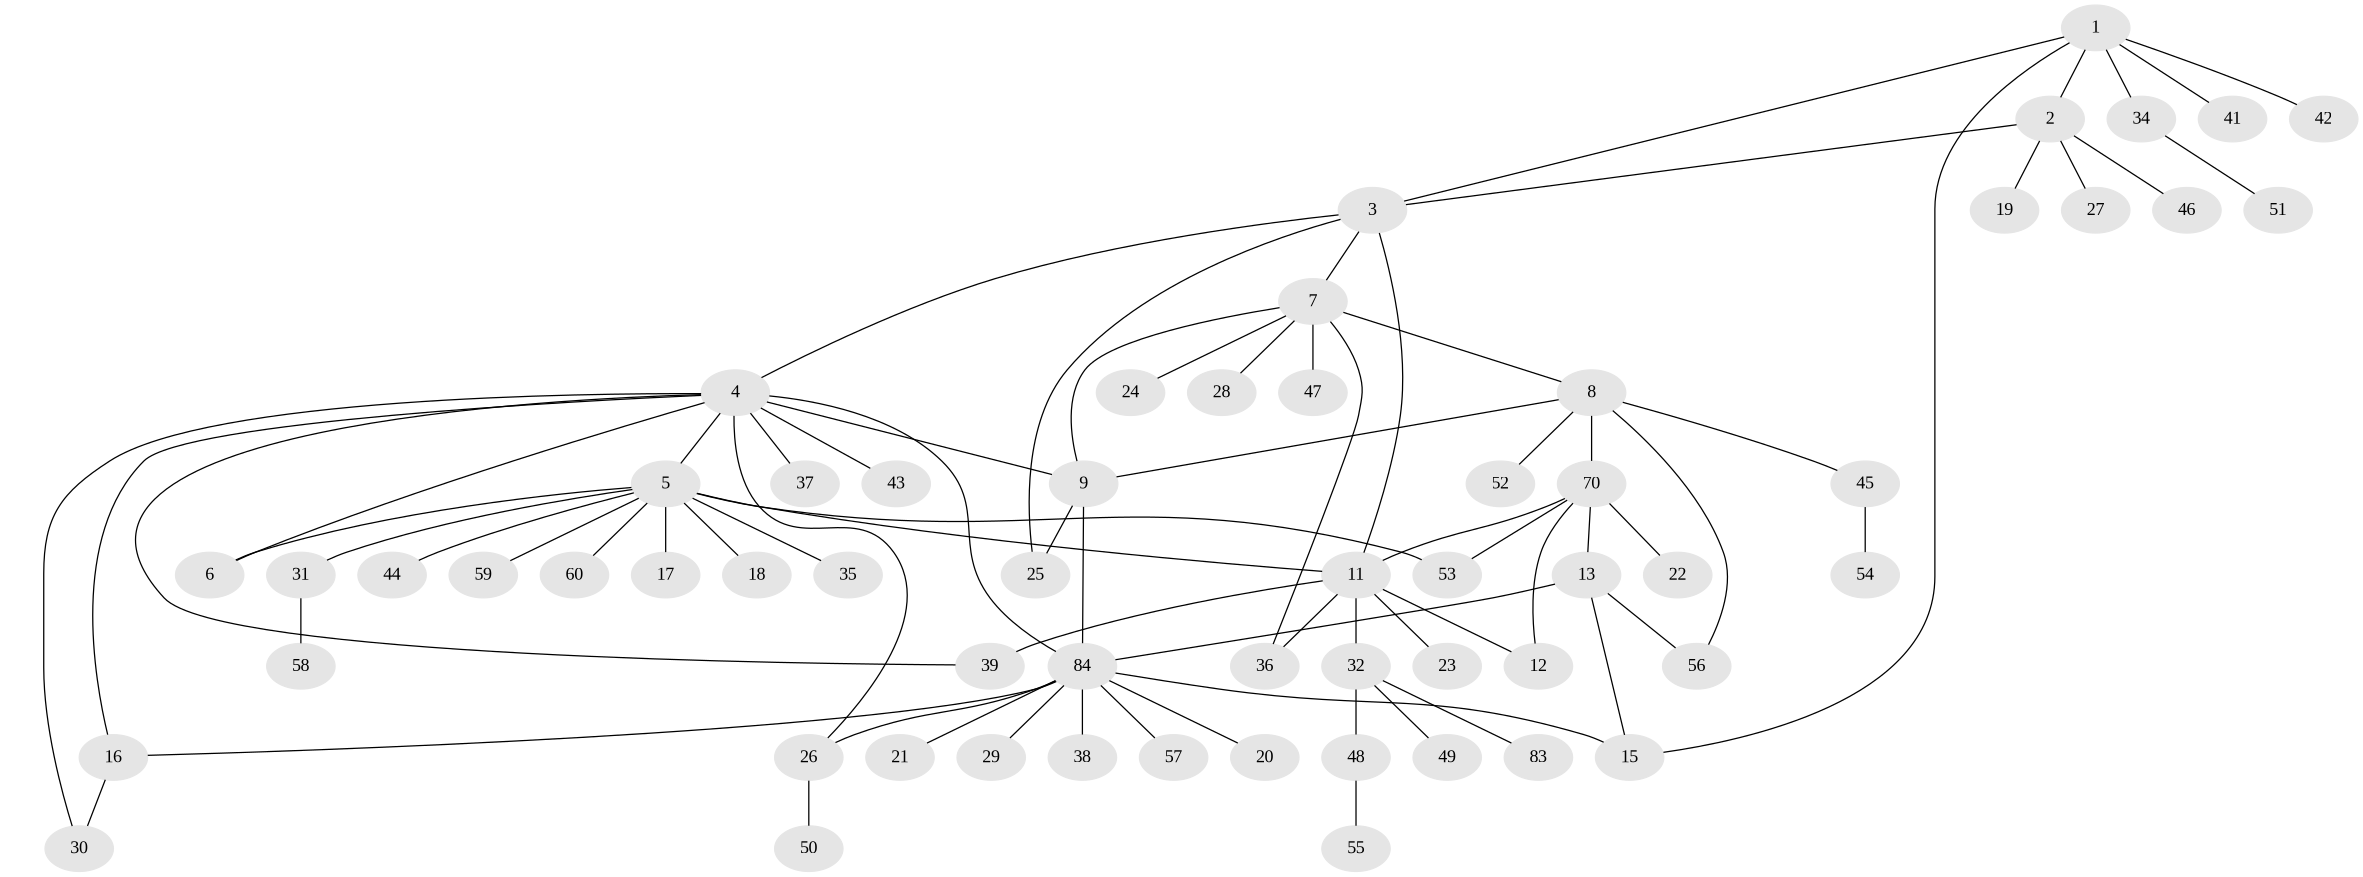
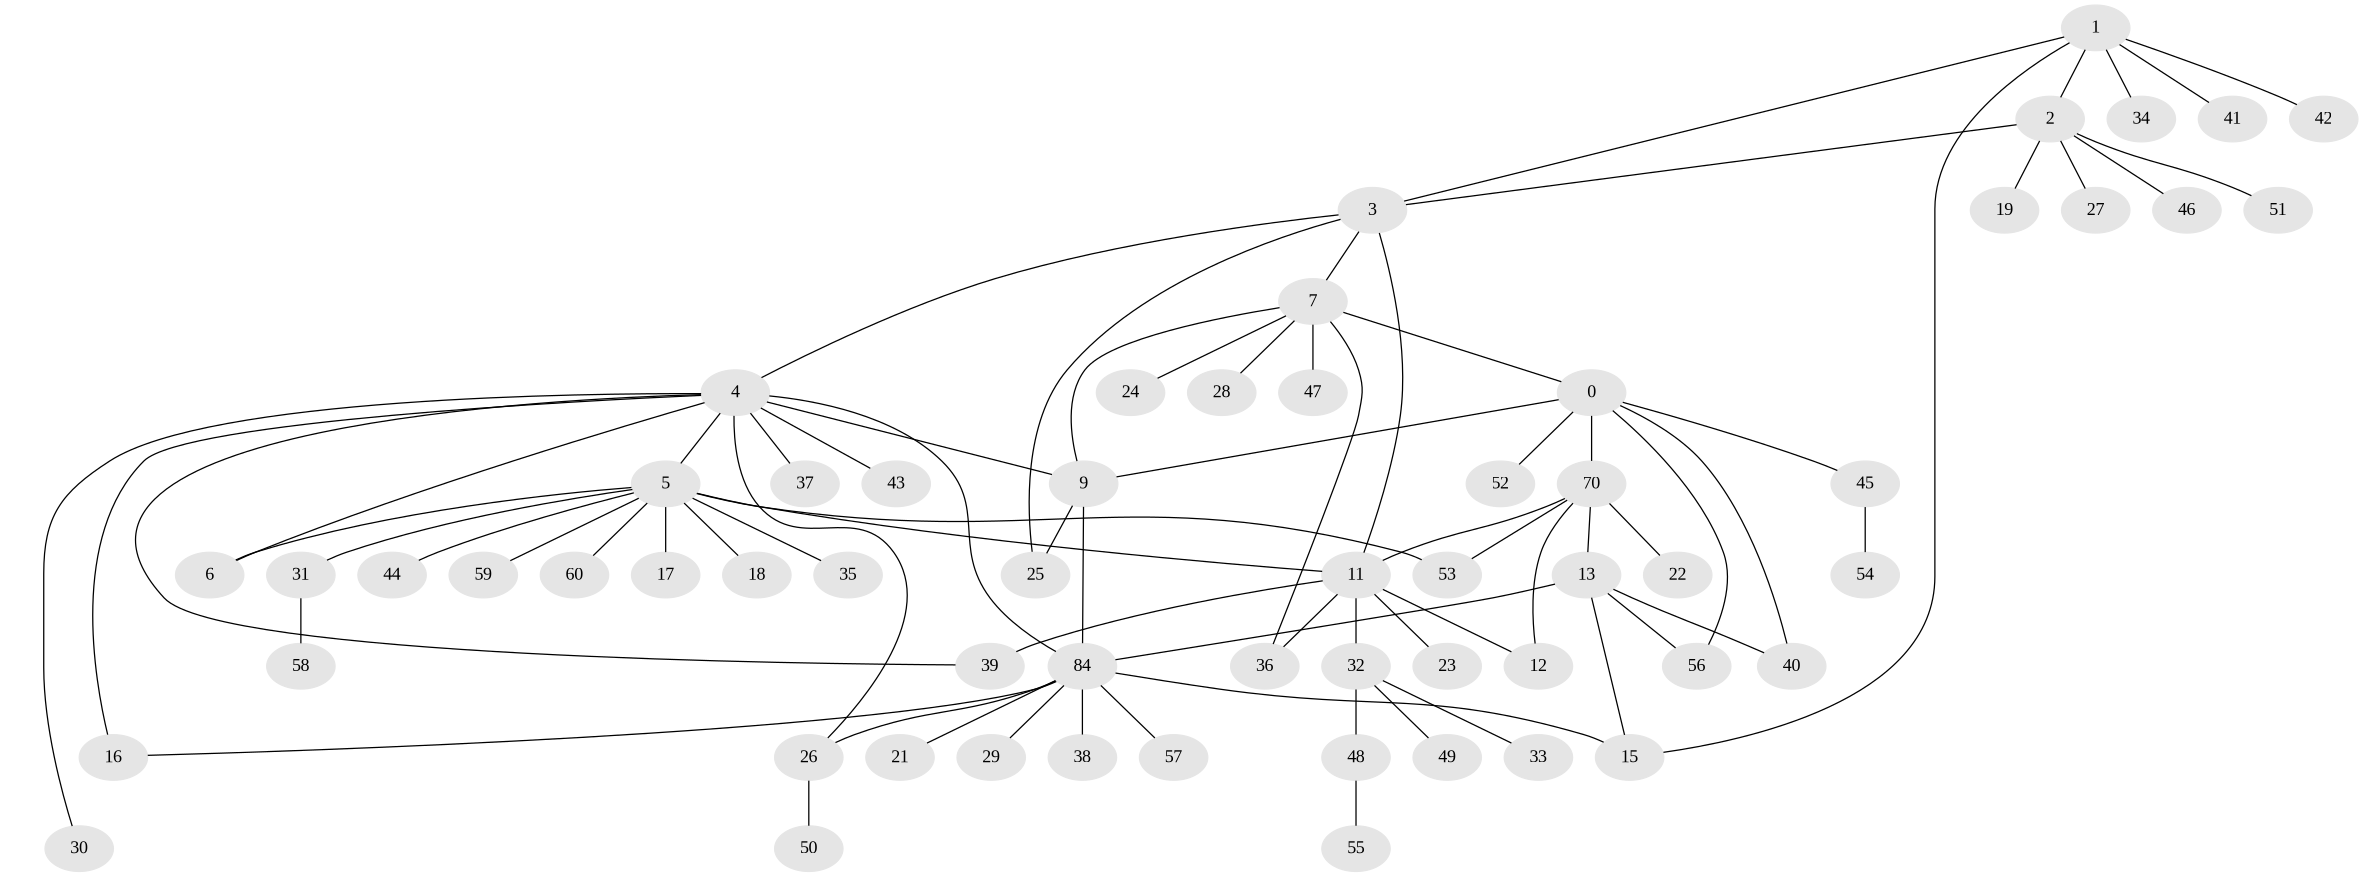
(2210, 165) -> (2164, 165)
(1592, 393) -> (1592, 393)
none -> (1792, 666)
(1265, 757) -> none
(1538, 757) -> (1538, 757)
(96, 803) -> none
